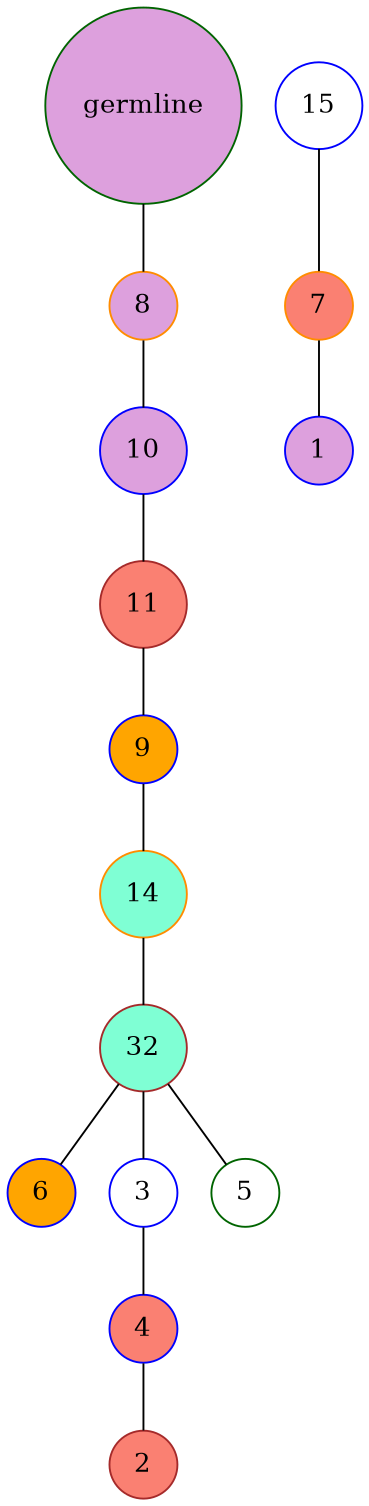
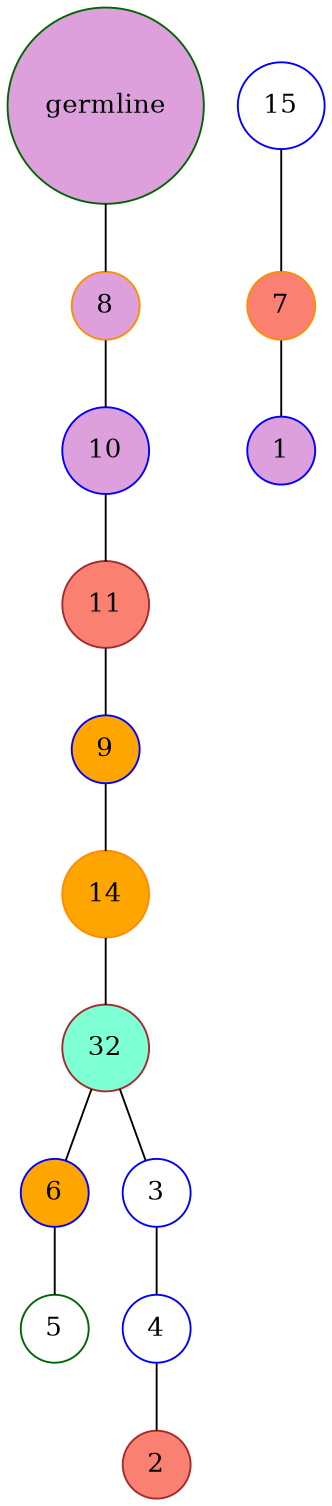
(143, 894) -> (106, 894)
(197, 1124) -> (55, 1261)
(143, 1329) -> (157, 1329)
